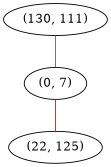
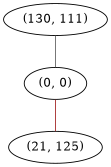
(55, 83) -> (55, 83)
(55, 147) -> (55, 147)
